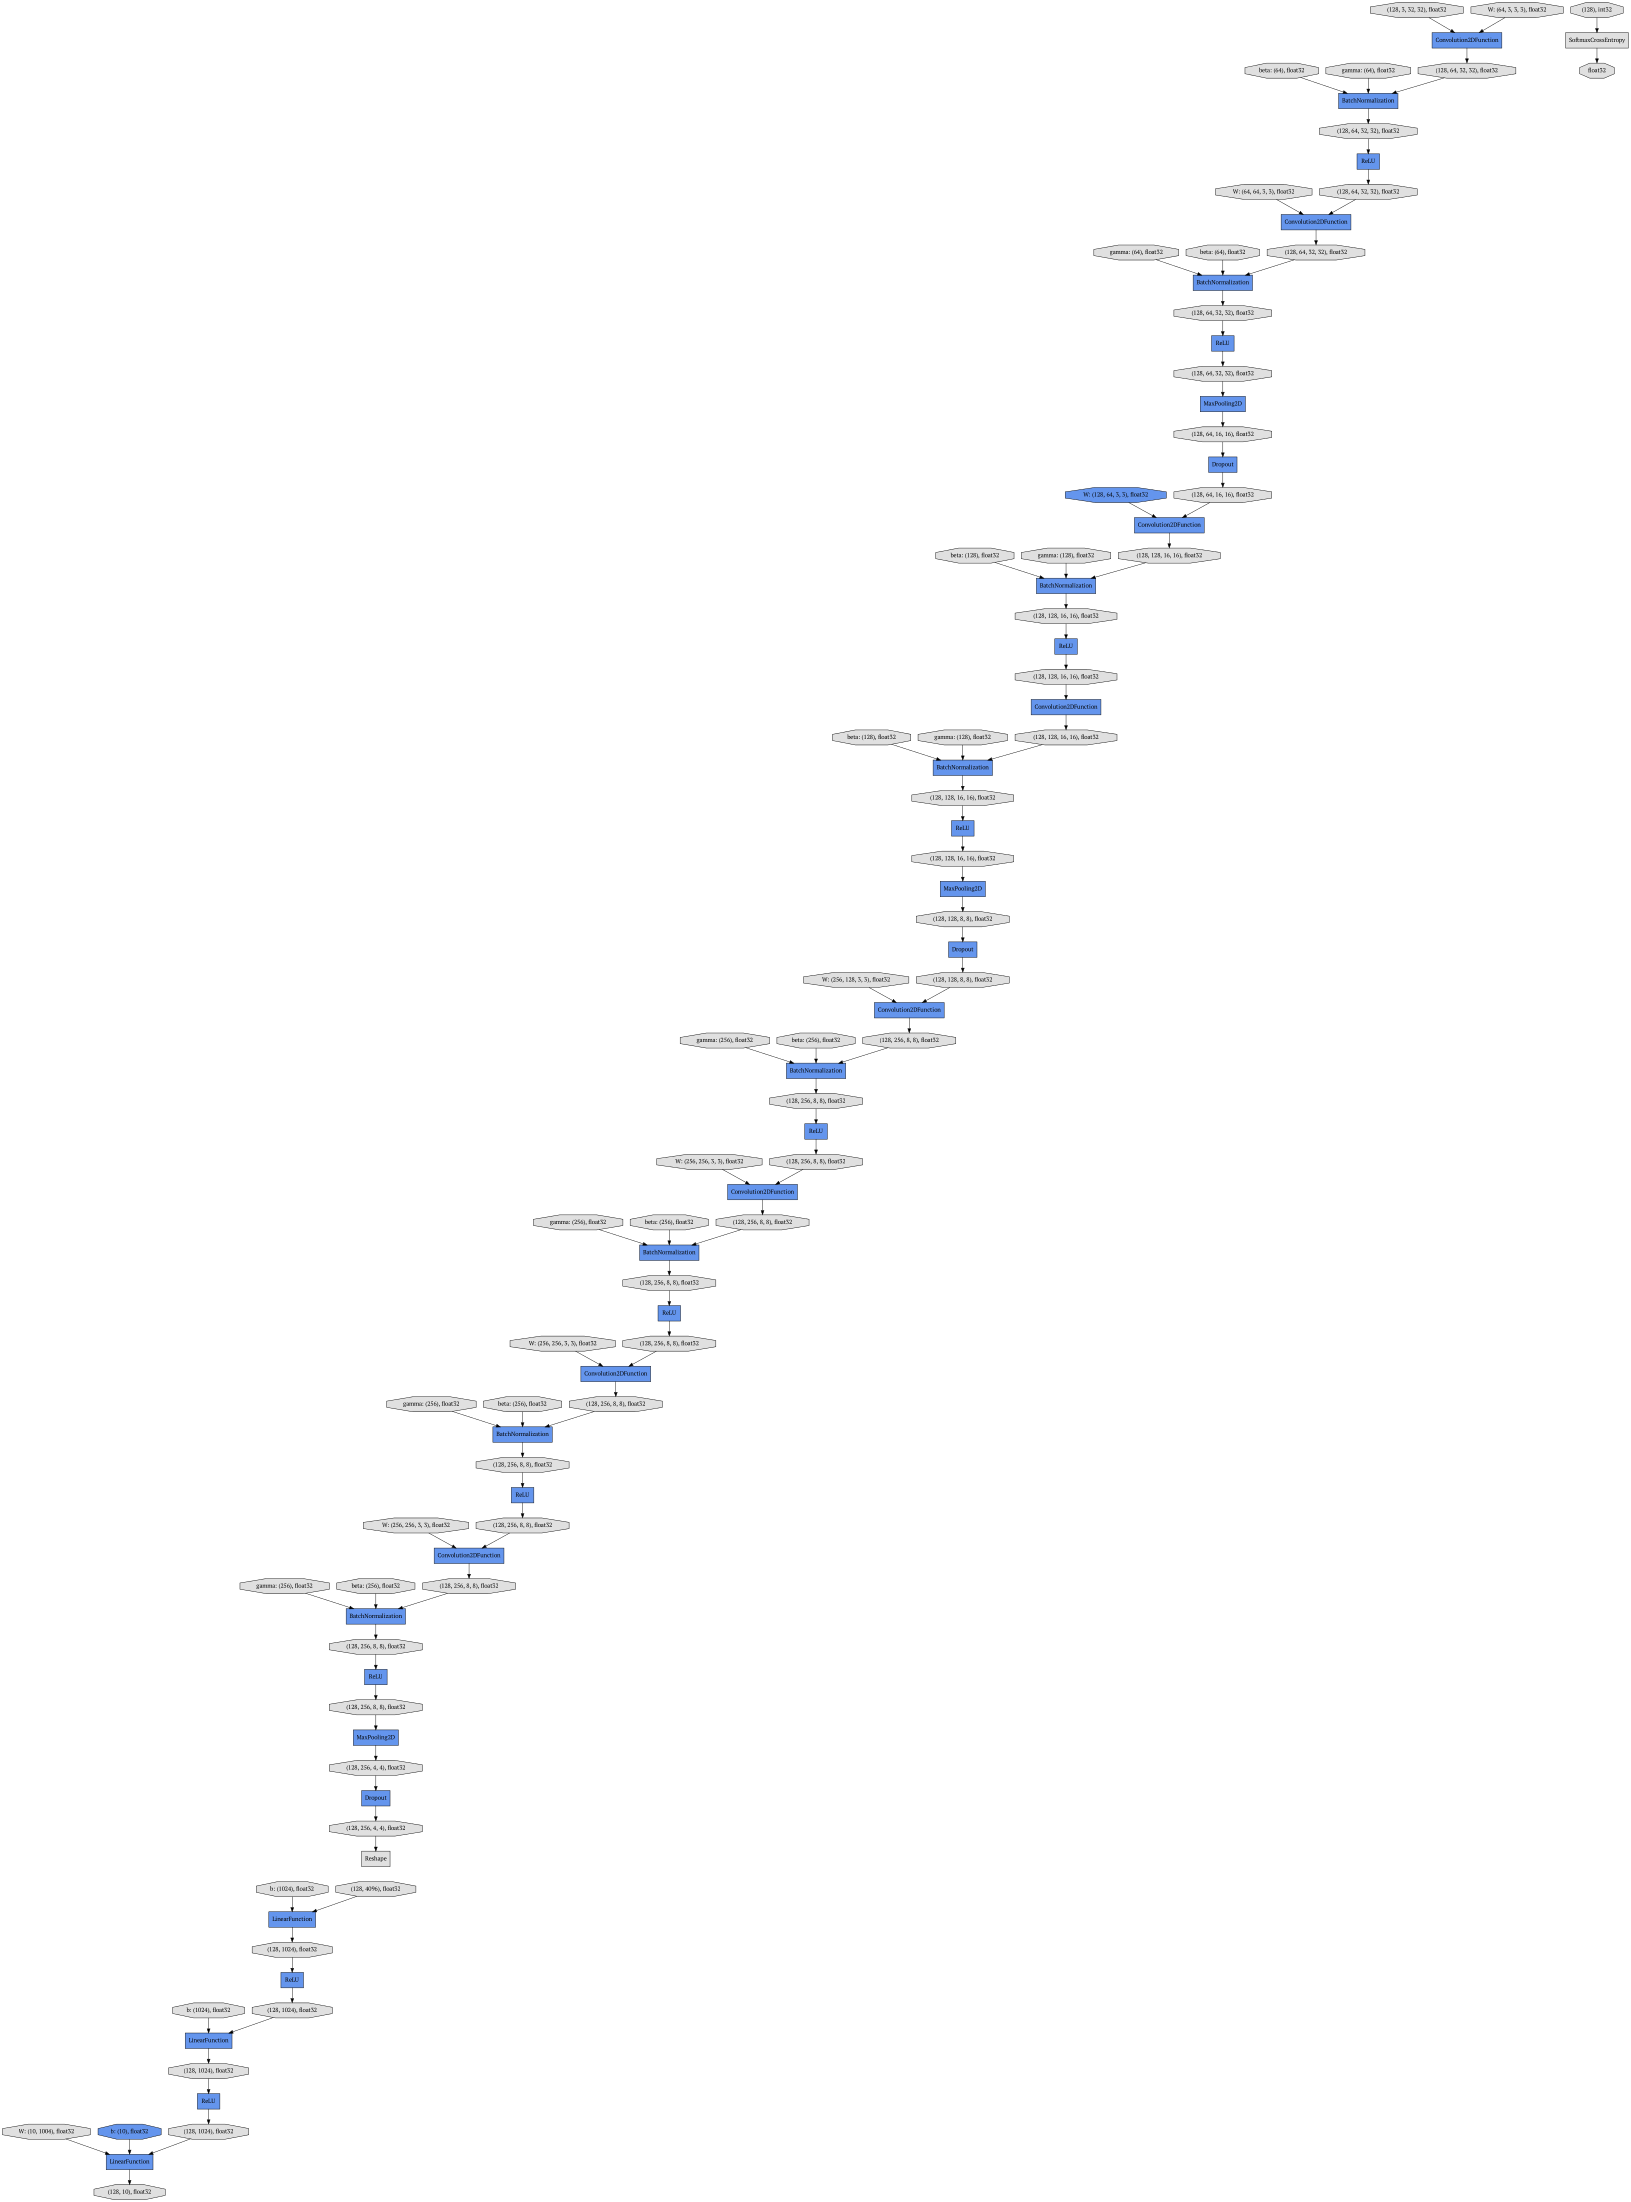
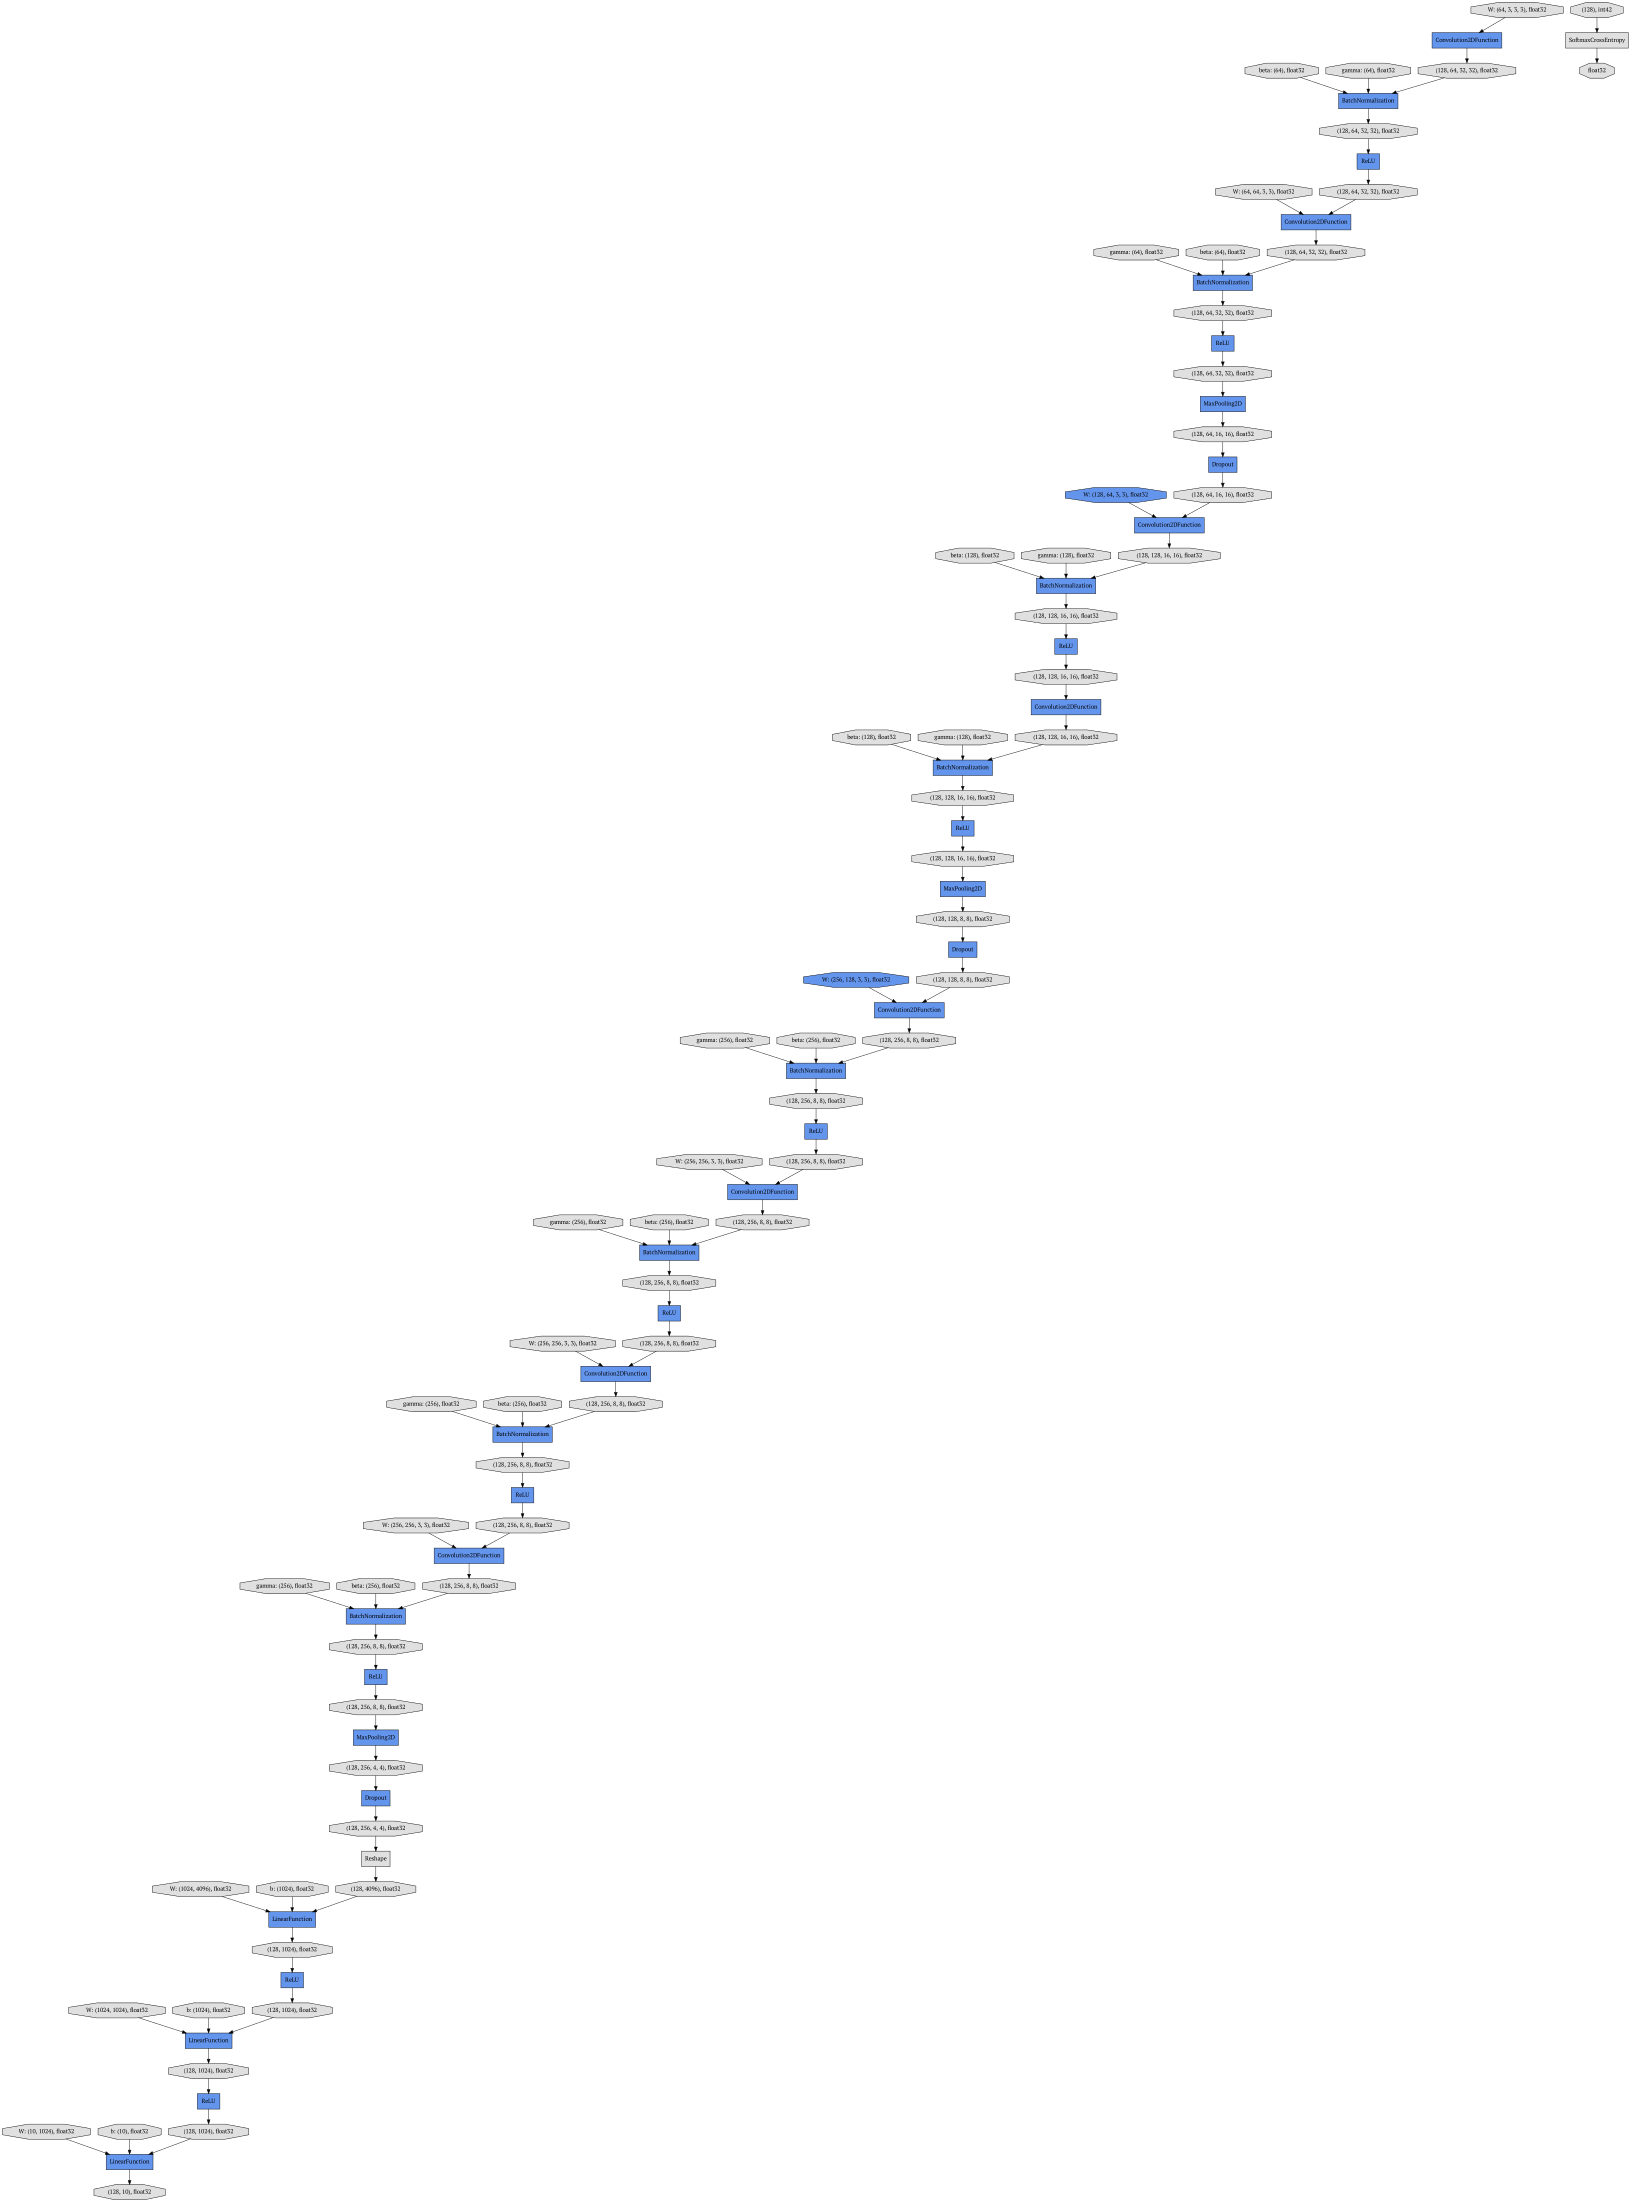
(1417, 10) -> none
(1597, 10) -> (1597, 10)
(856, 980) -> (856, 980)
none -> (376, 1872)
none -> (201, 1889)
none -> (117, 2010)
(46, 2132) -> (46, 2132)
(130, 2132) -> (130, 2132)
